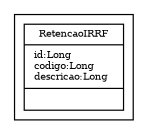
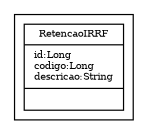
(71, 77) -> (74, 77)
